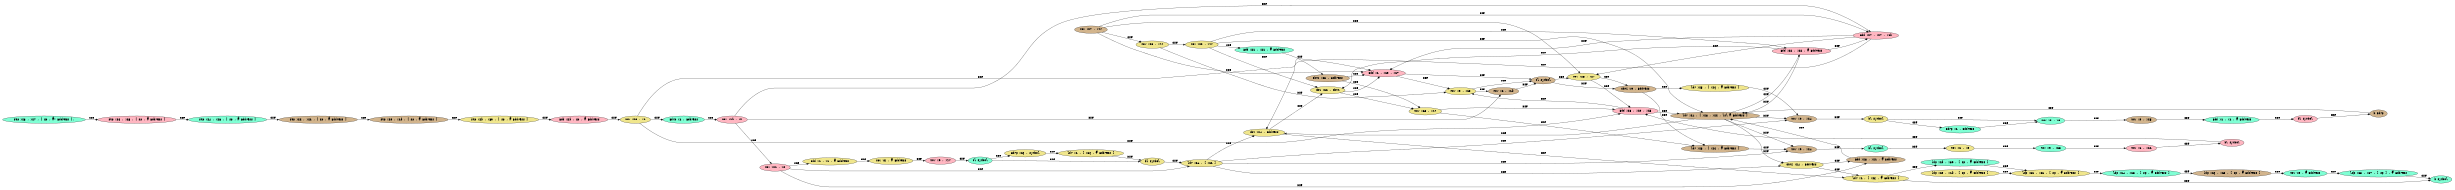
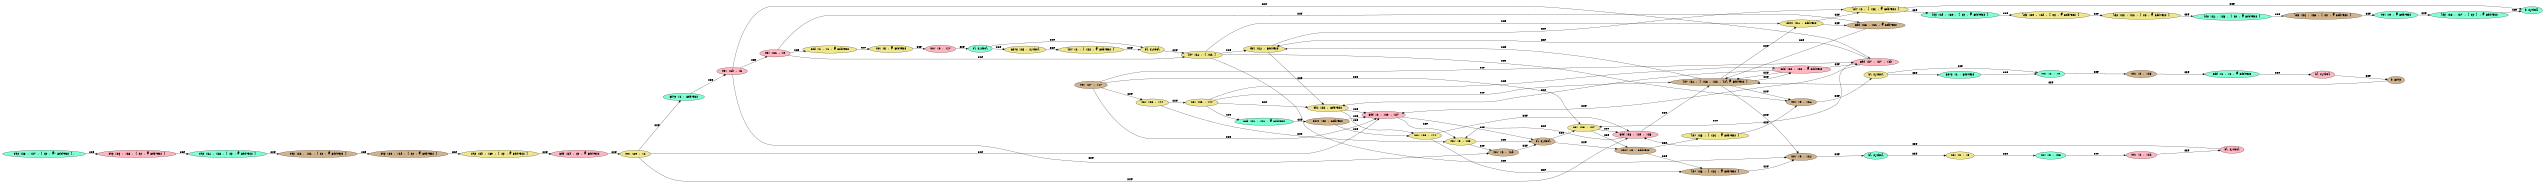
(1328, 90) -> (1328, 108)
(2004, 168) -> (2004, 15)
